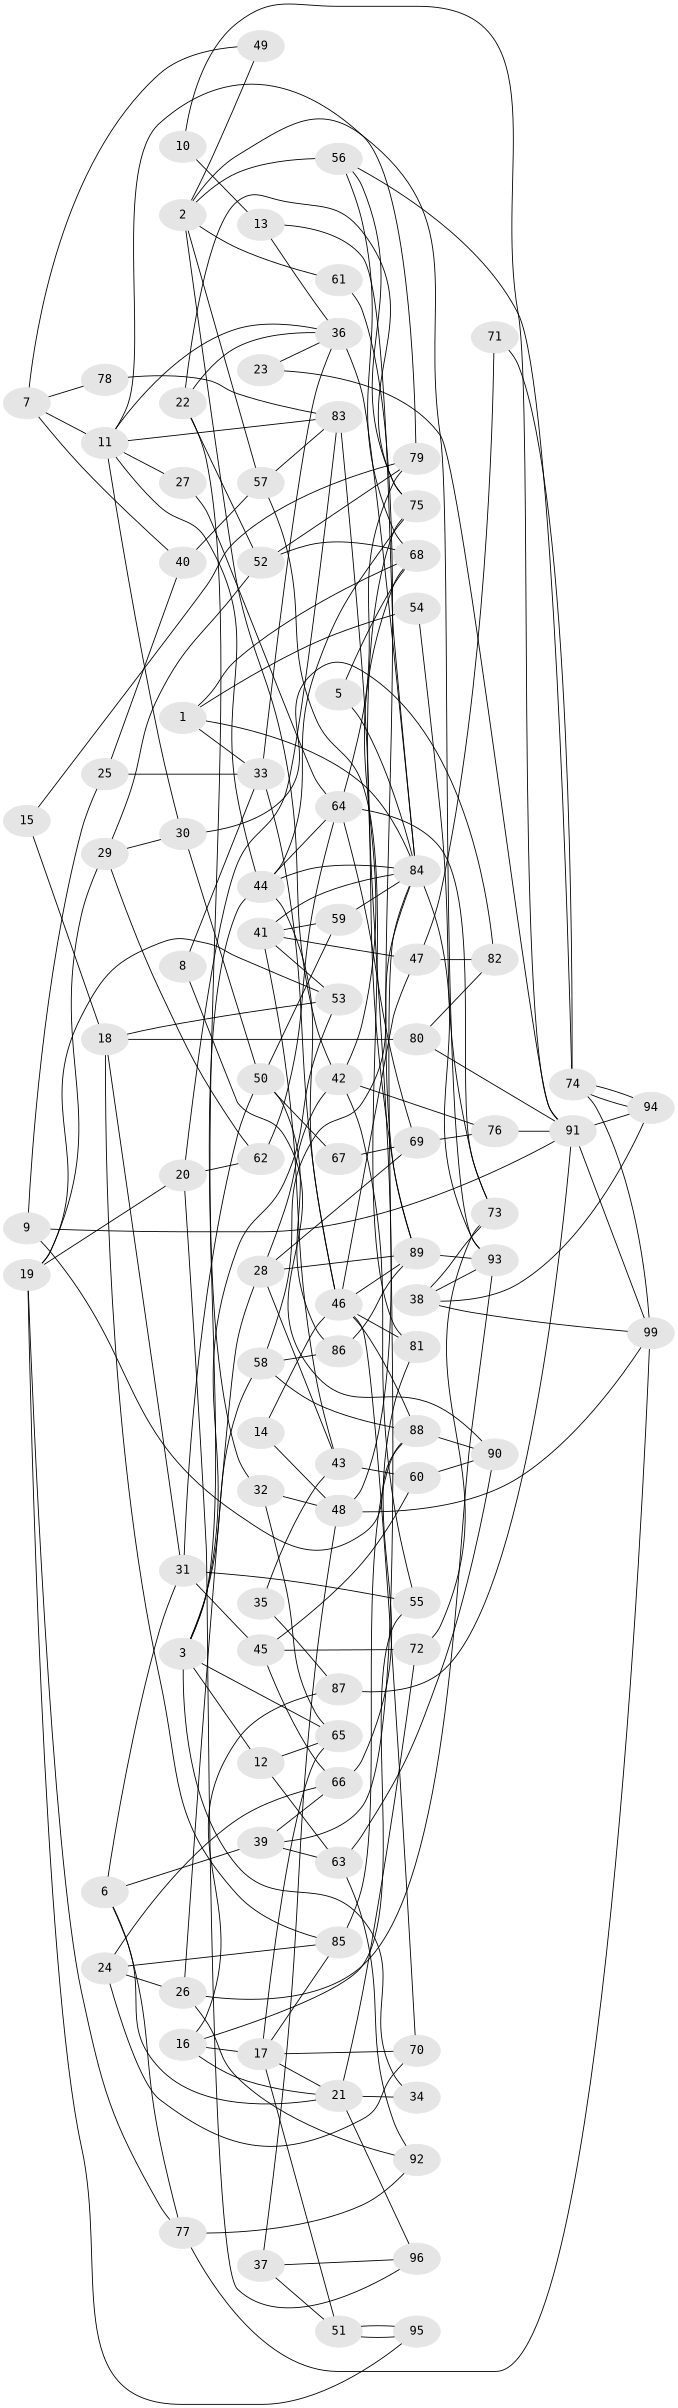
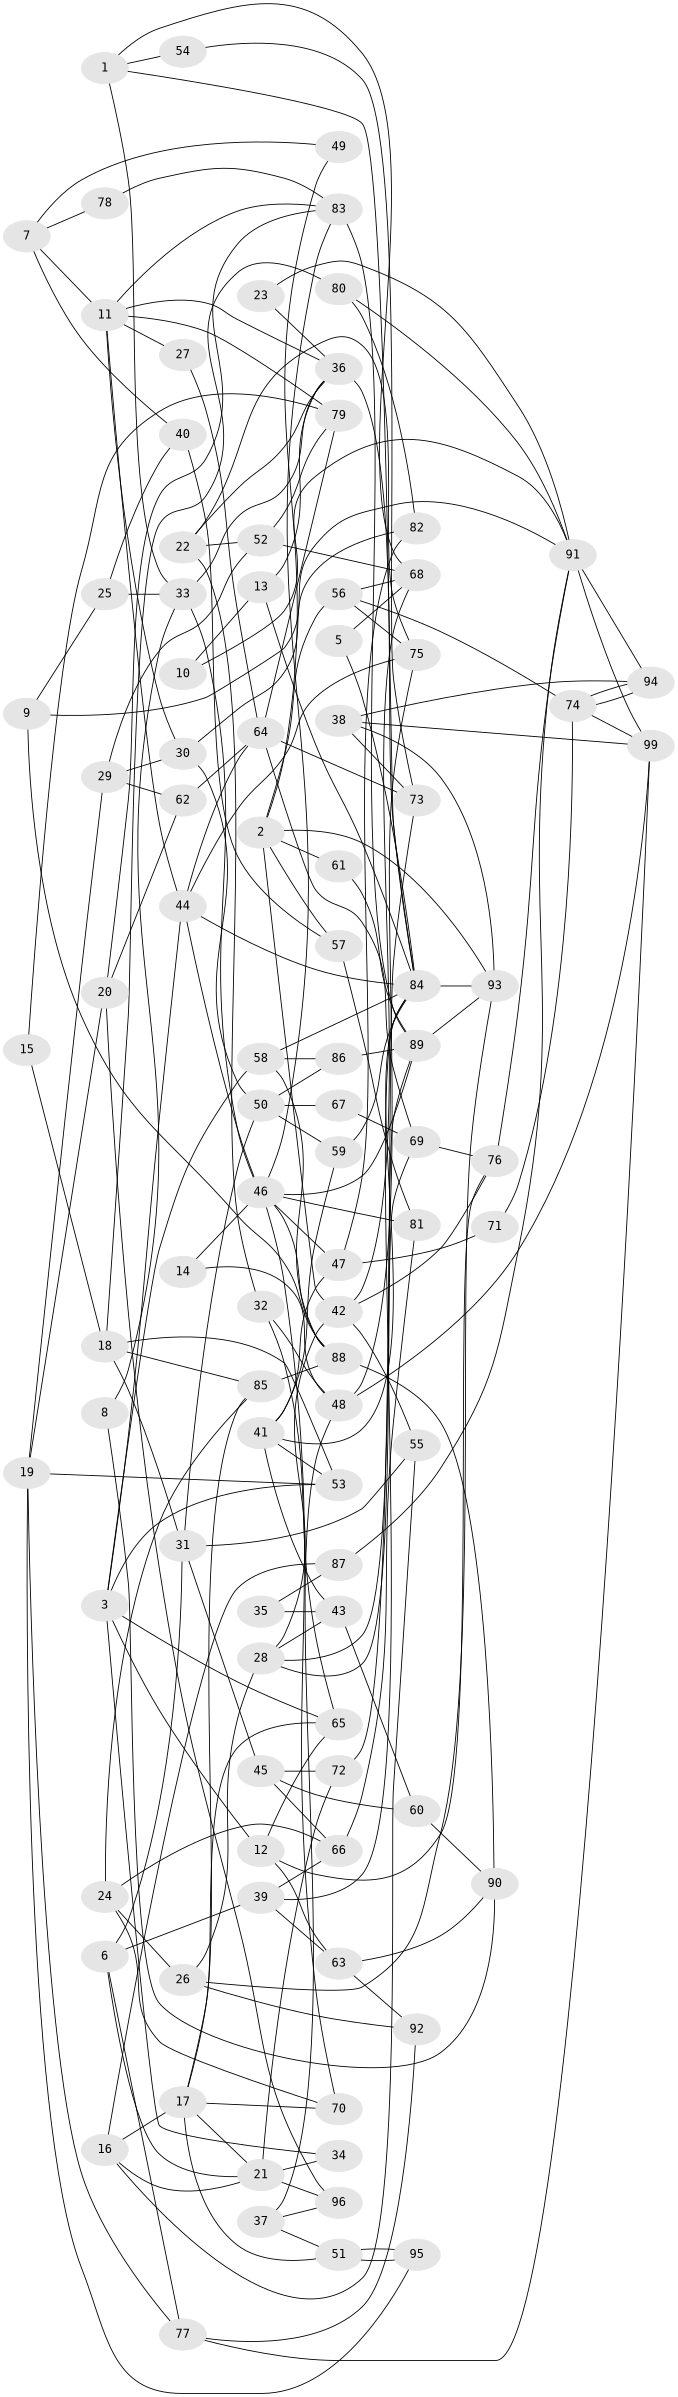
(299, 451) -> (304, 772)
none -> (462, 1595)
